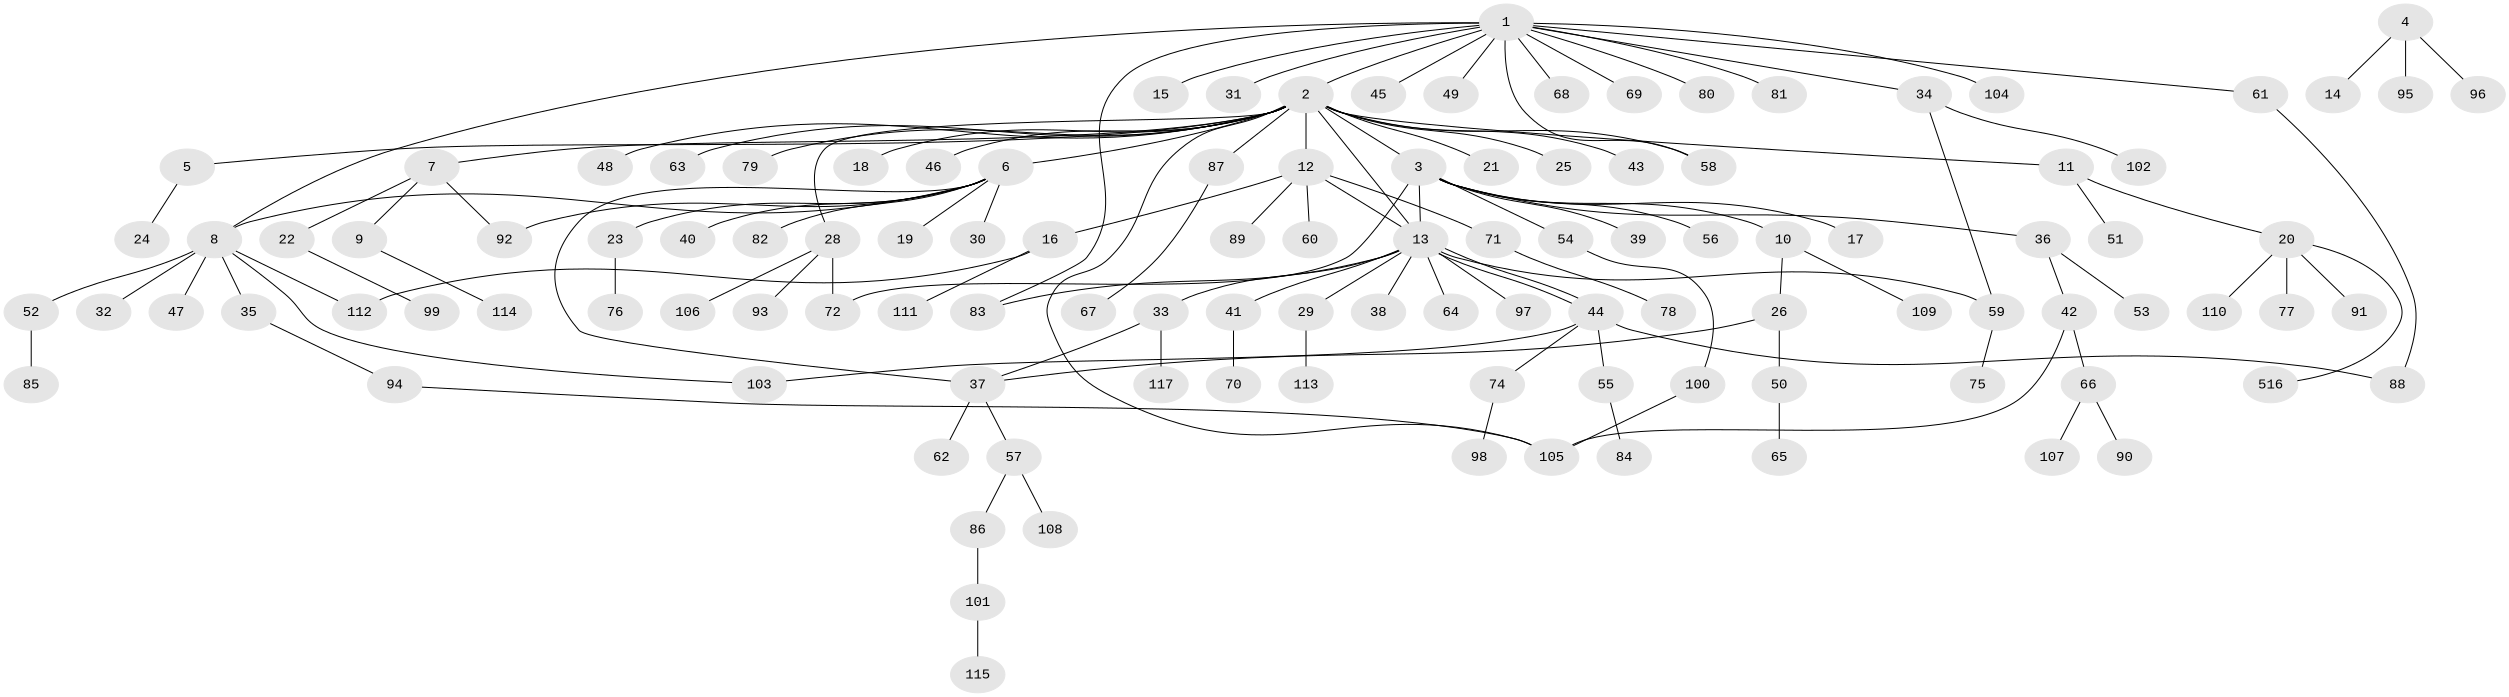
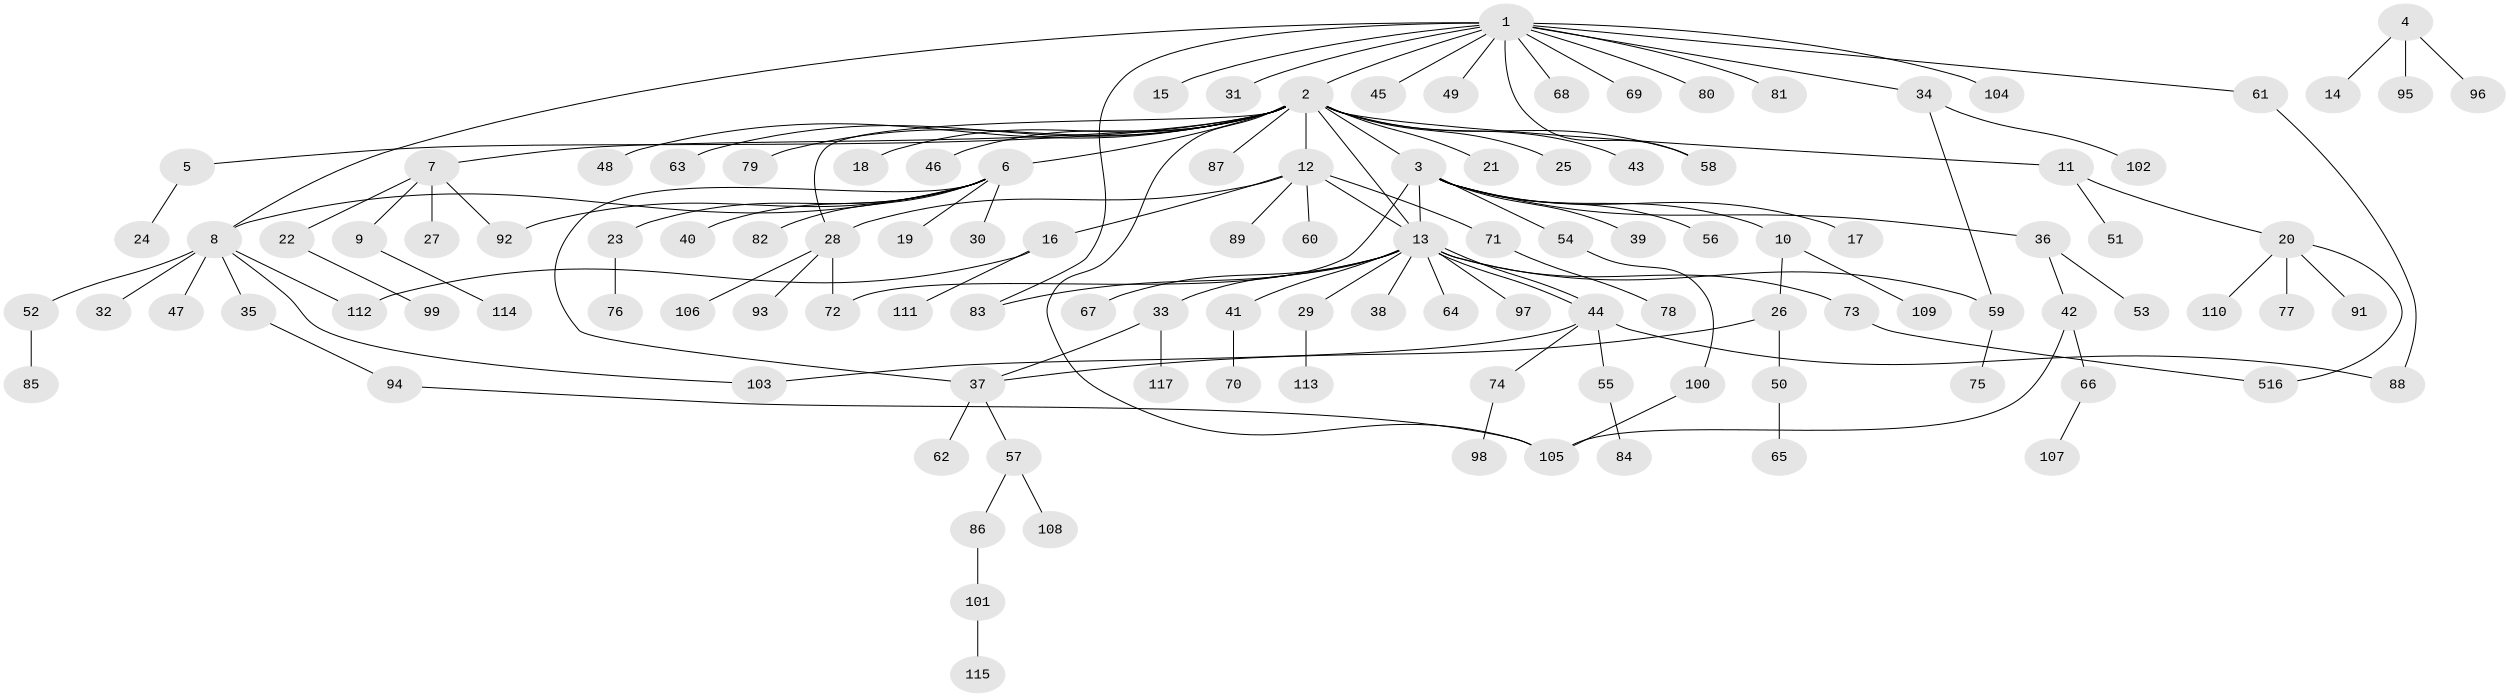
none -> (1068, 199)
none -> (432, 240)
(1166, 249) -> (1254, 275)
none -> (1852, 312)
(2125, 457) -> none
